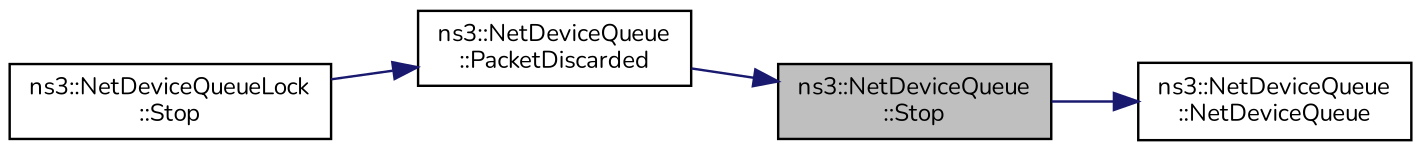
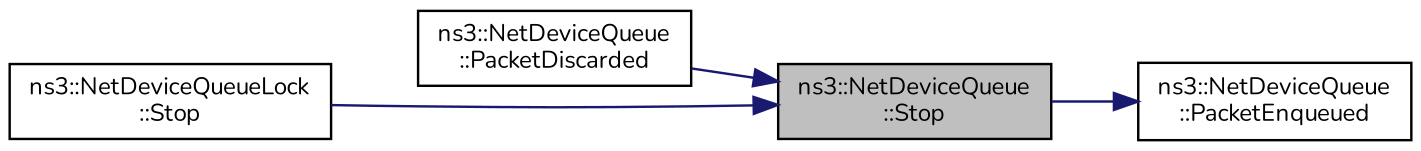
(362, 75) -> (542, 107)
(1275, 102) -> (1275, 102)
